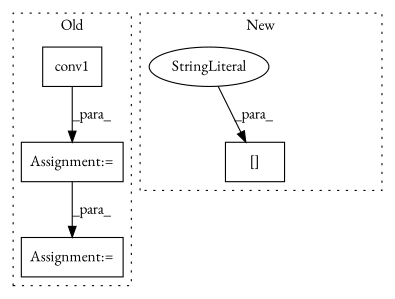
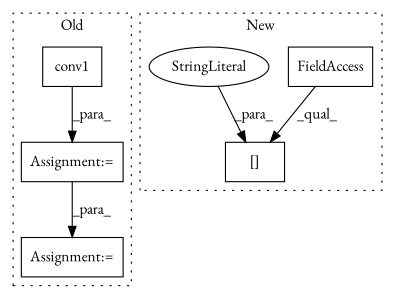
none -> (331, 67)
